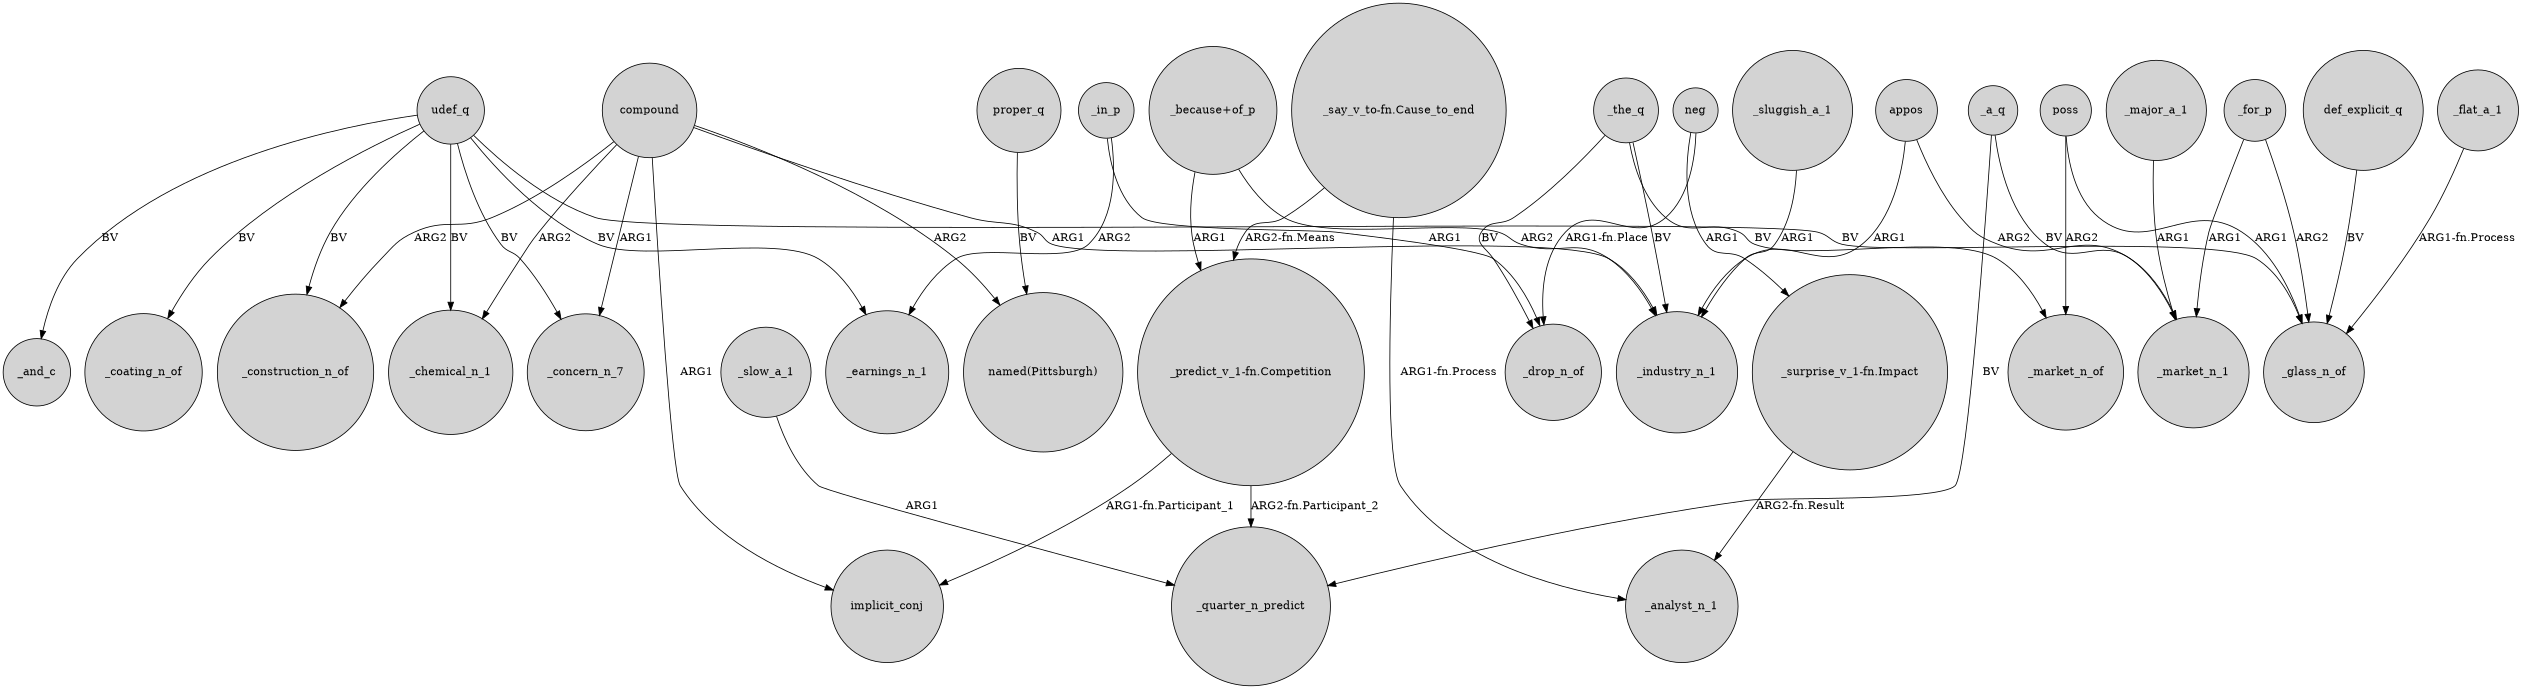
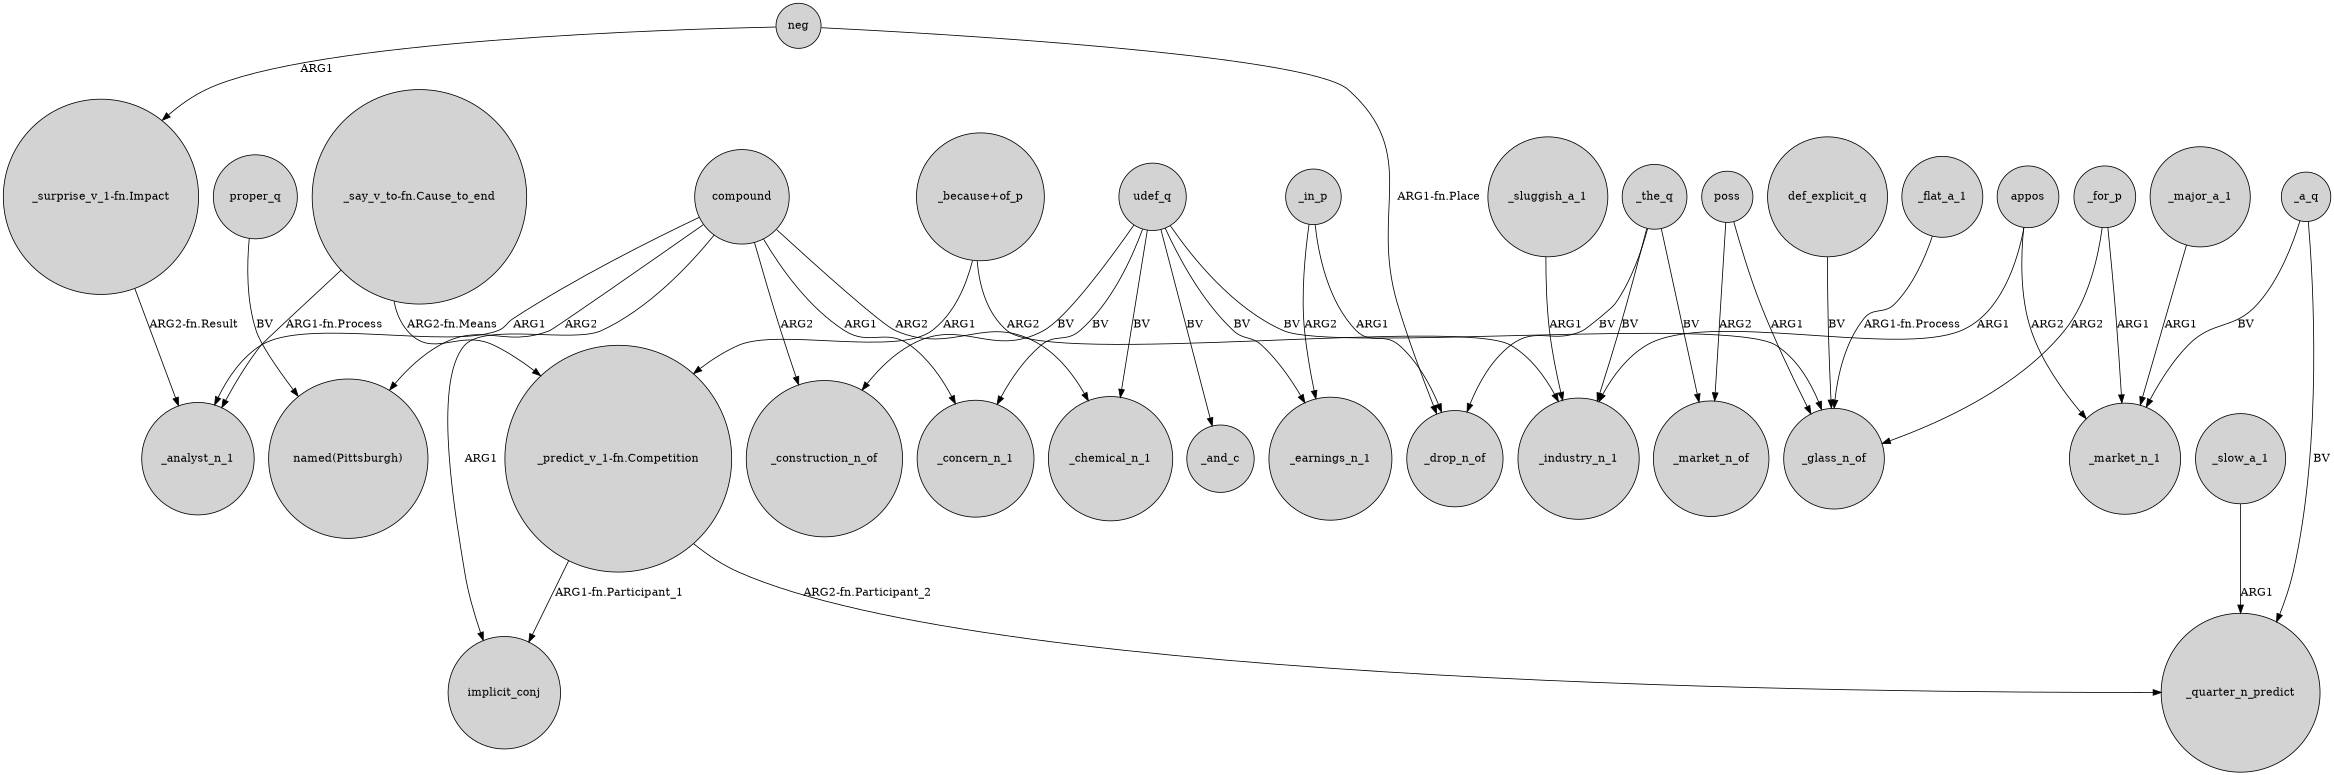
(1175, 251) -> (433, 337)
(144, 372) -> none
(586, 372) -> (976, 459)
